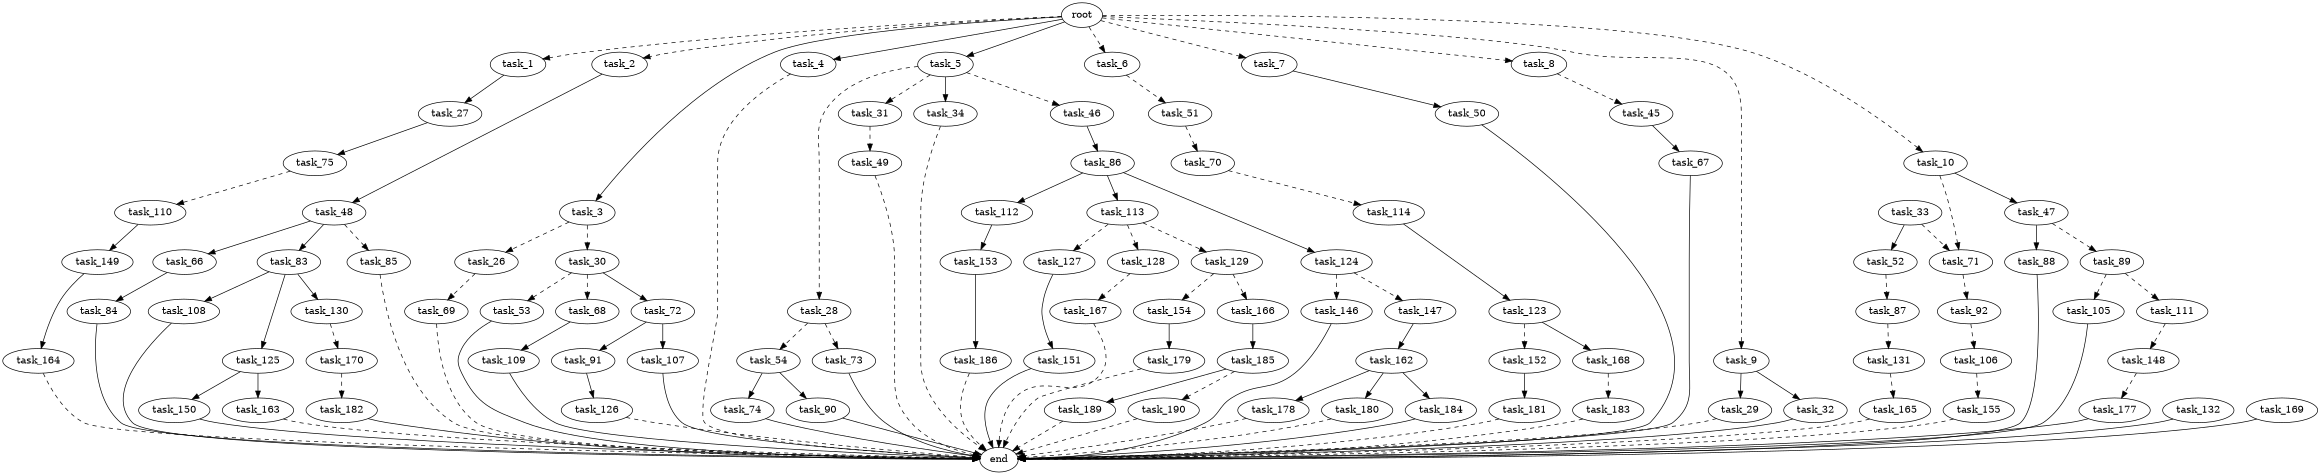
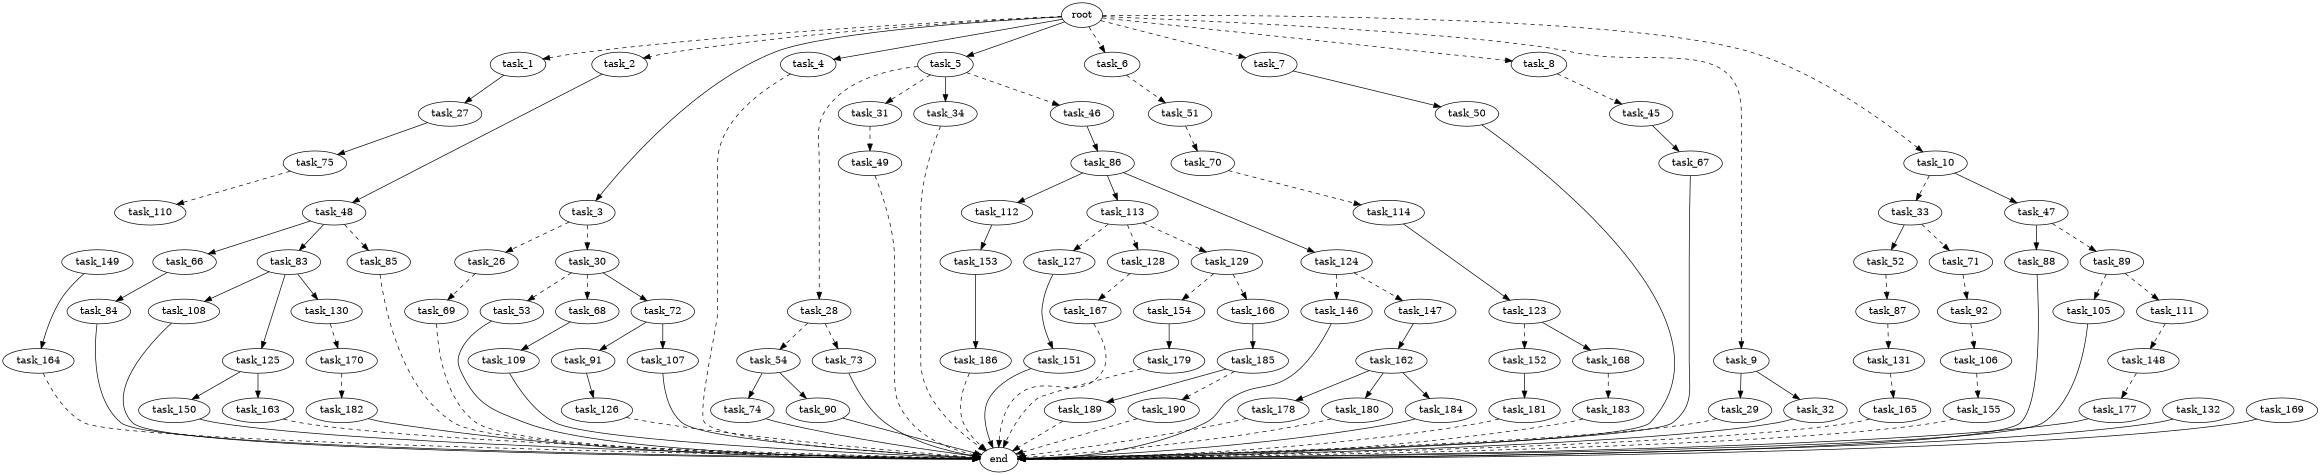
(1950, 209) -> (1924, 185)
(126, 235) -> none
